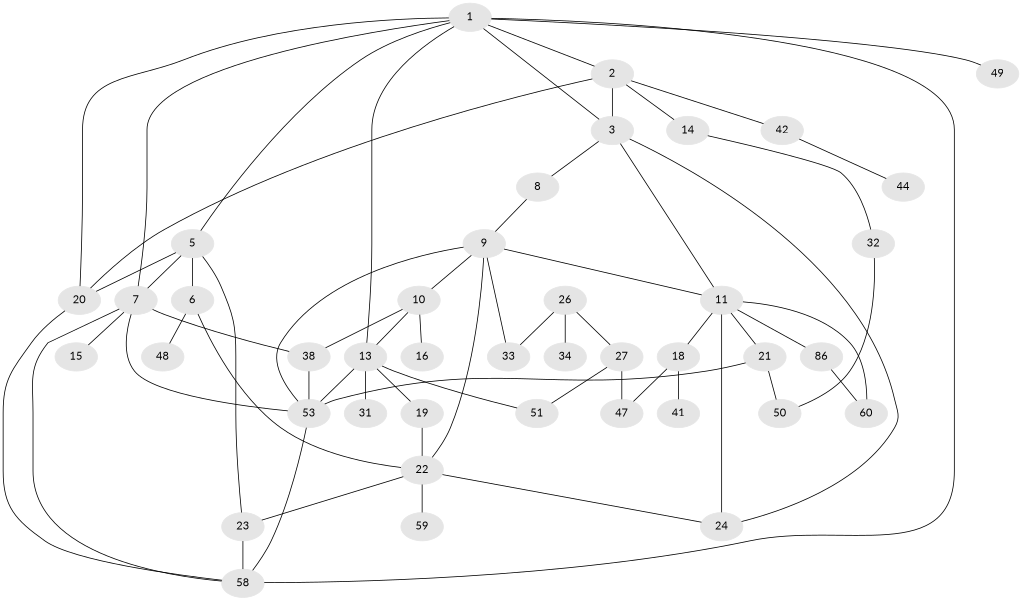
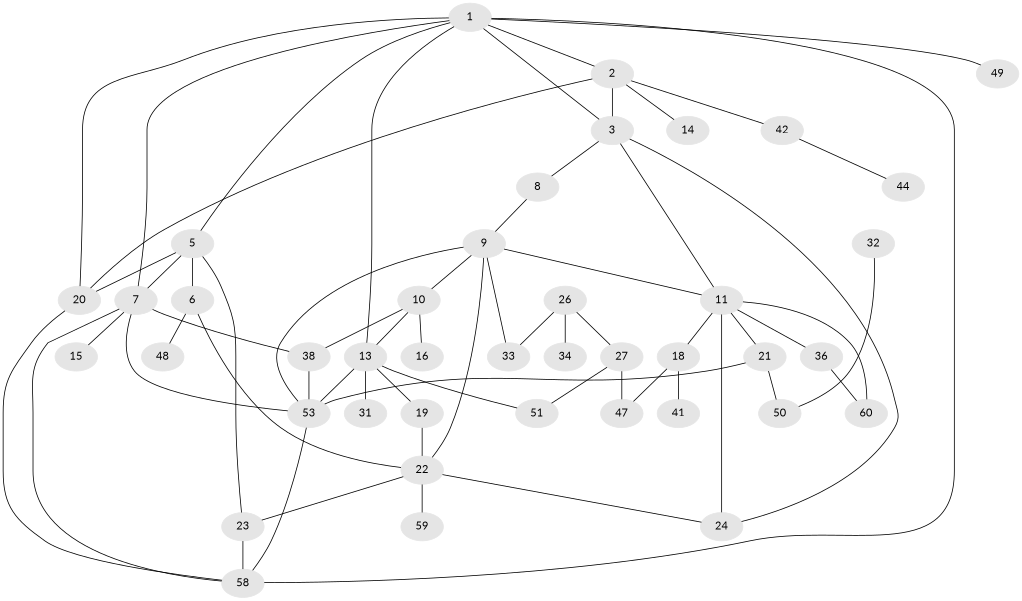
(807, 160) -> none
(821, 357) -> (821, 357)
